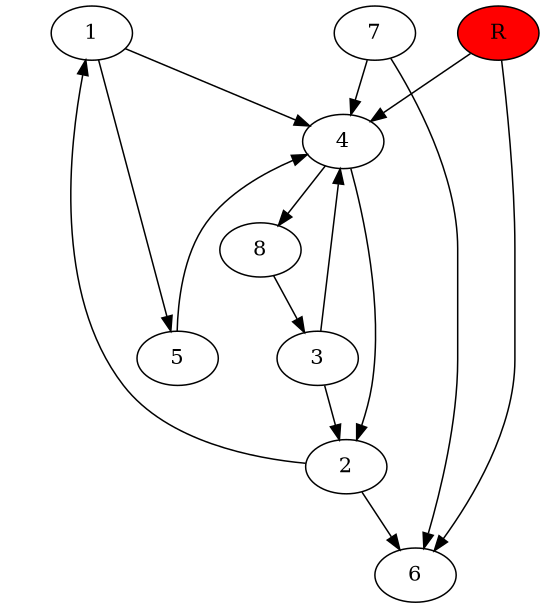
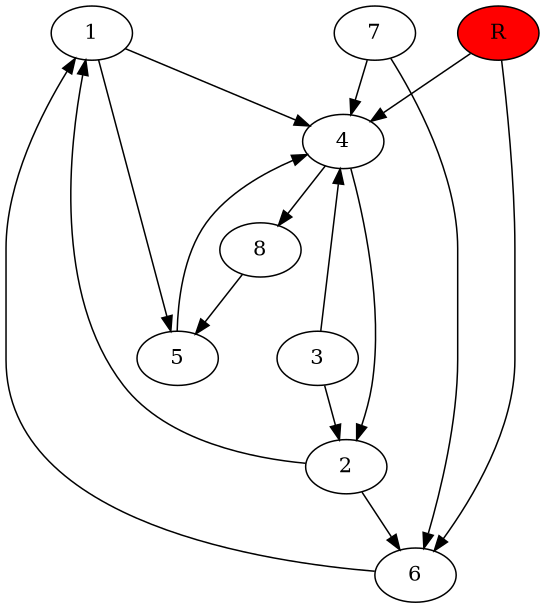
(285, 297) -> (224, 298)
none -> (31, 435)
